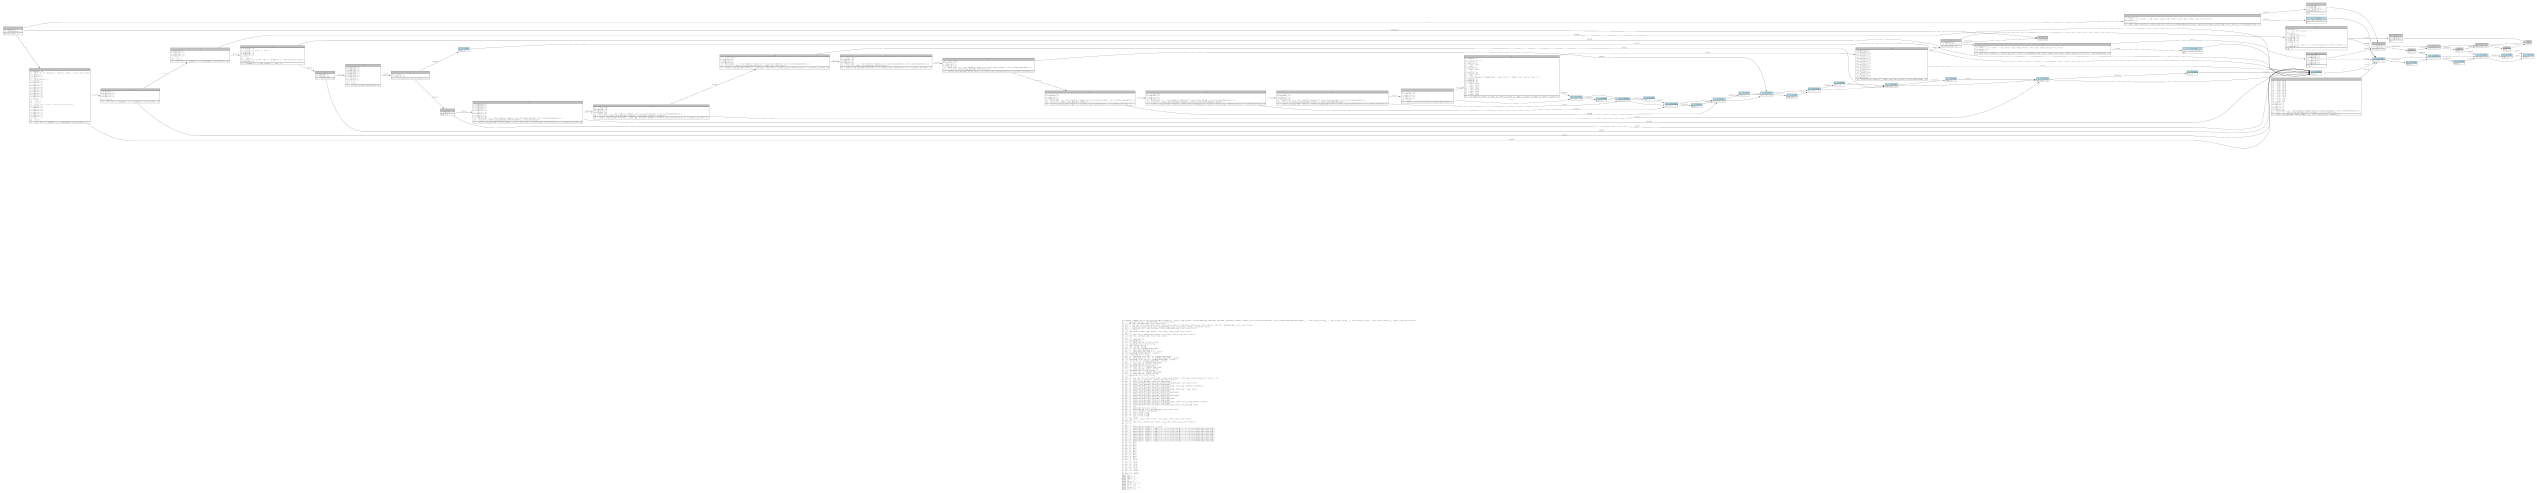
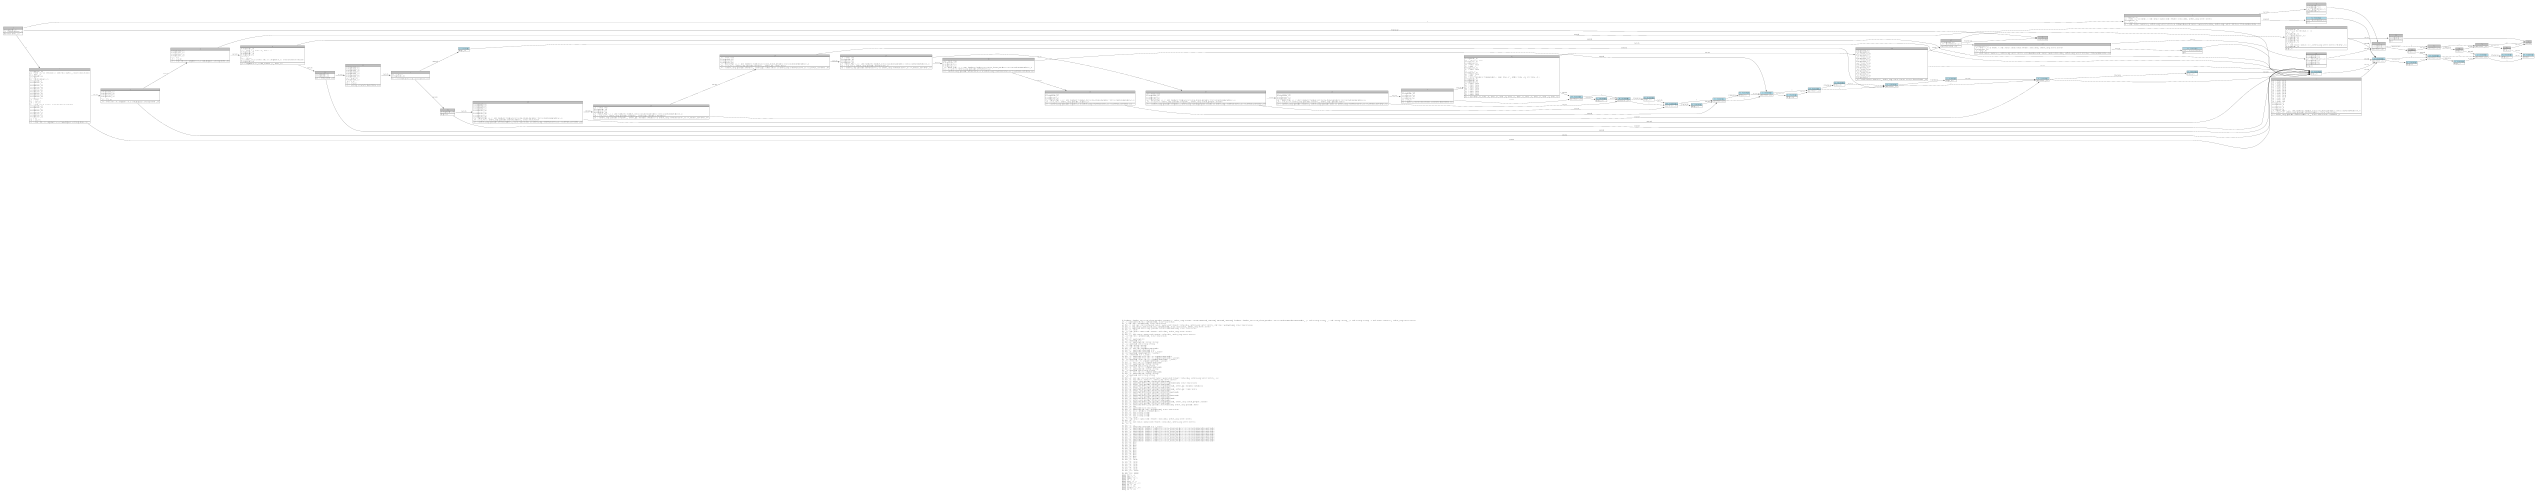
(1140, 98) -> (1059, 60)
